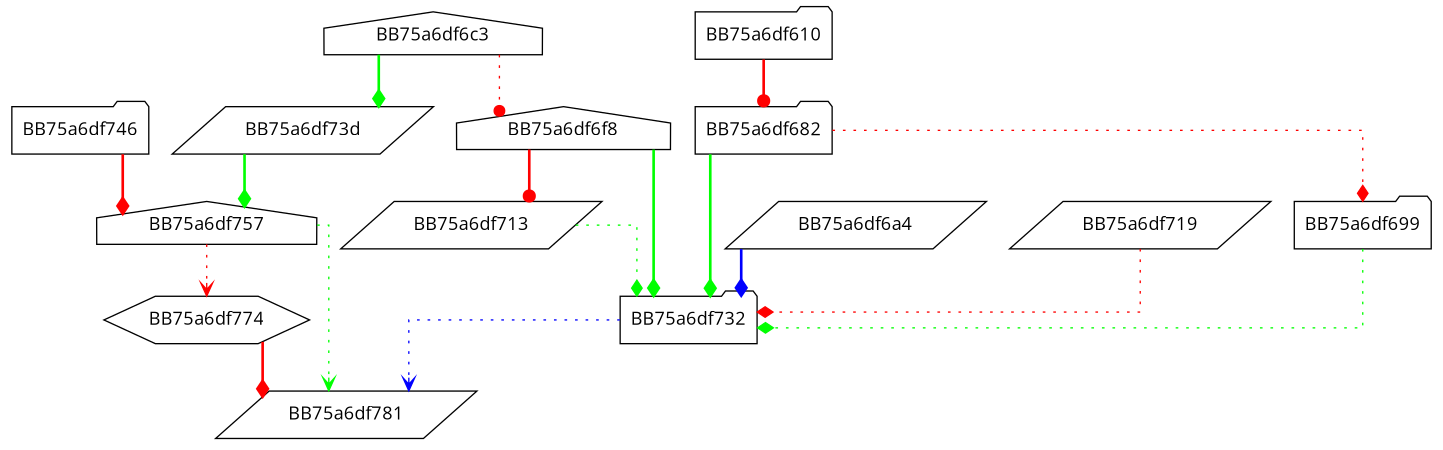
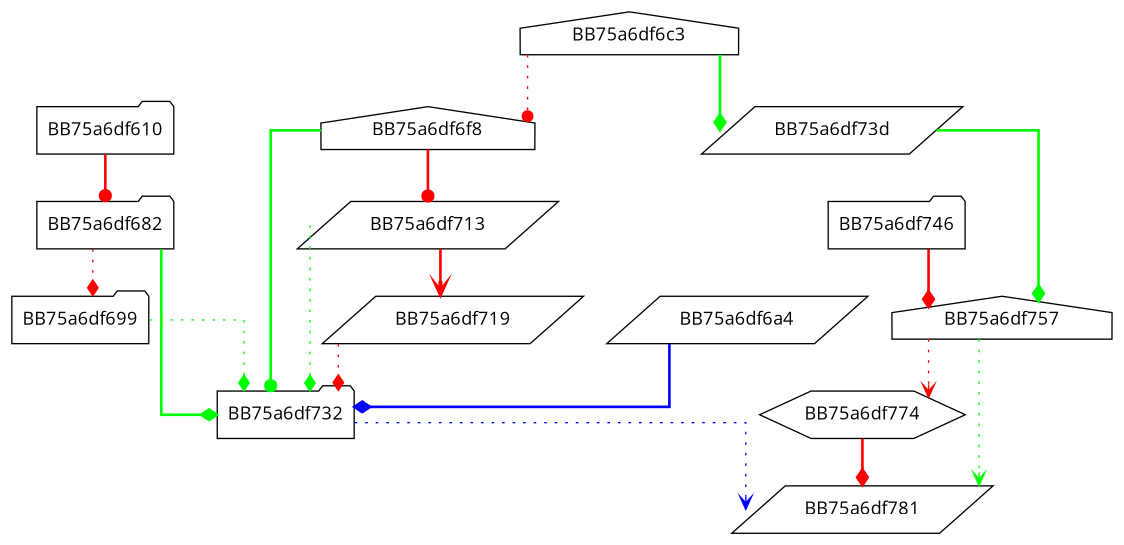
(654, 215) -> (271, 230)
none -> (440, 266)
